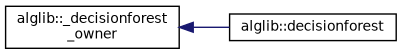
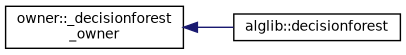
(92, 27) -> (94, 27)
